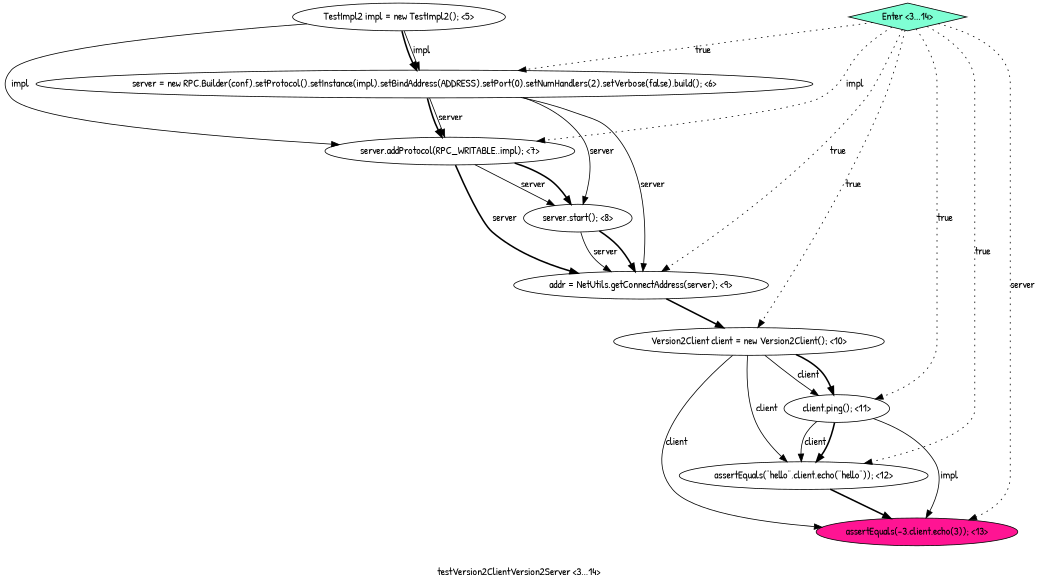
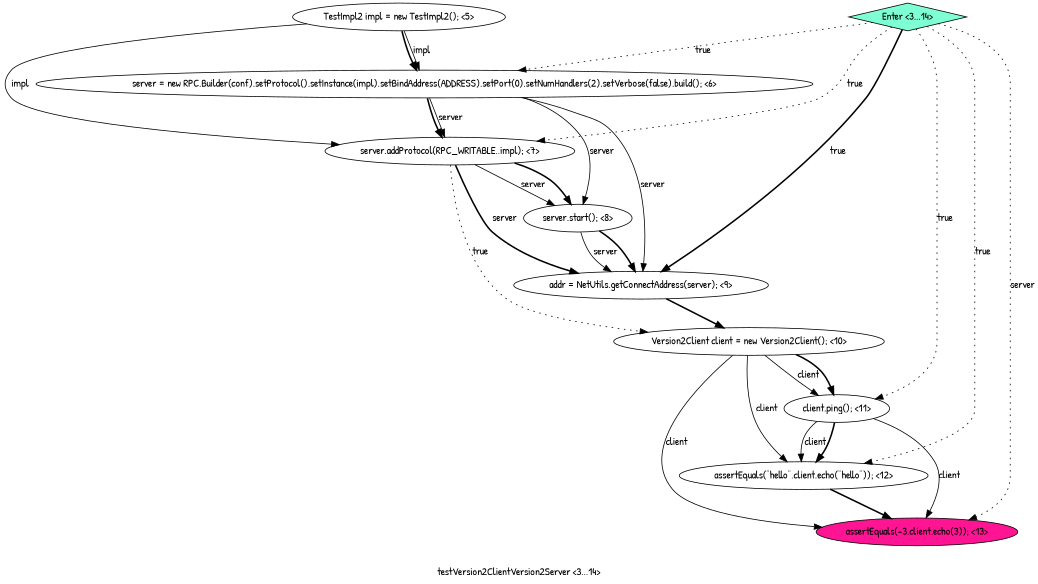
(855, 84) -> (855, 84)
(802, 164) -> (802, 164)
(845, 181) -> (502, 295)
(949, 476) -> (949, 476)
